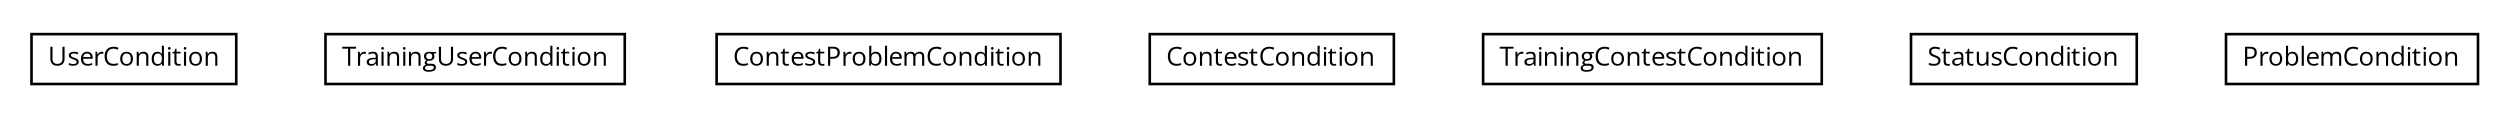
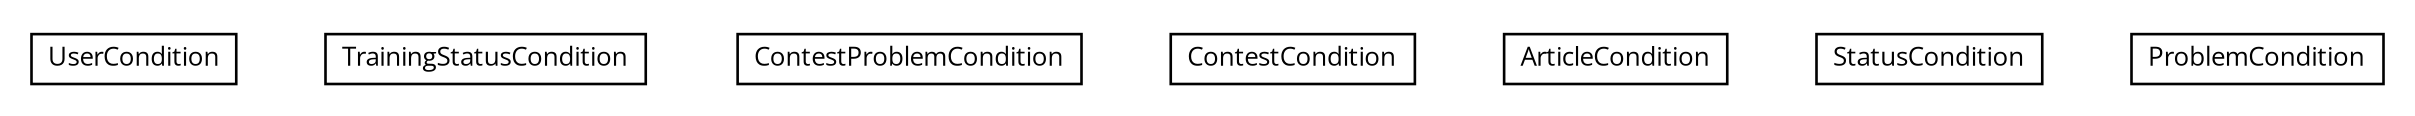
(475, 58) -> none
none -> (486, 58)
none -> (1614, 58)
(1651, 58) -> none
